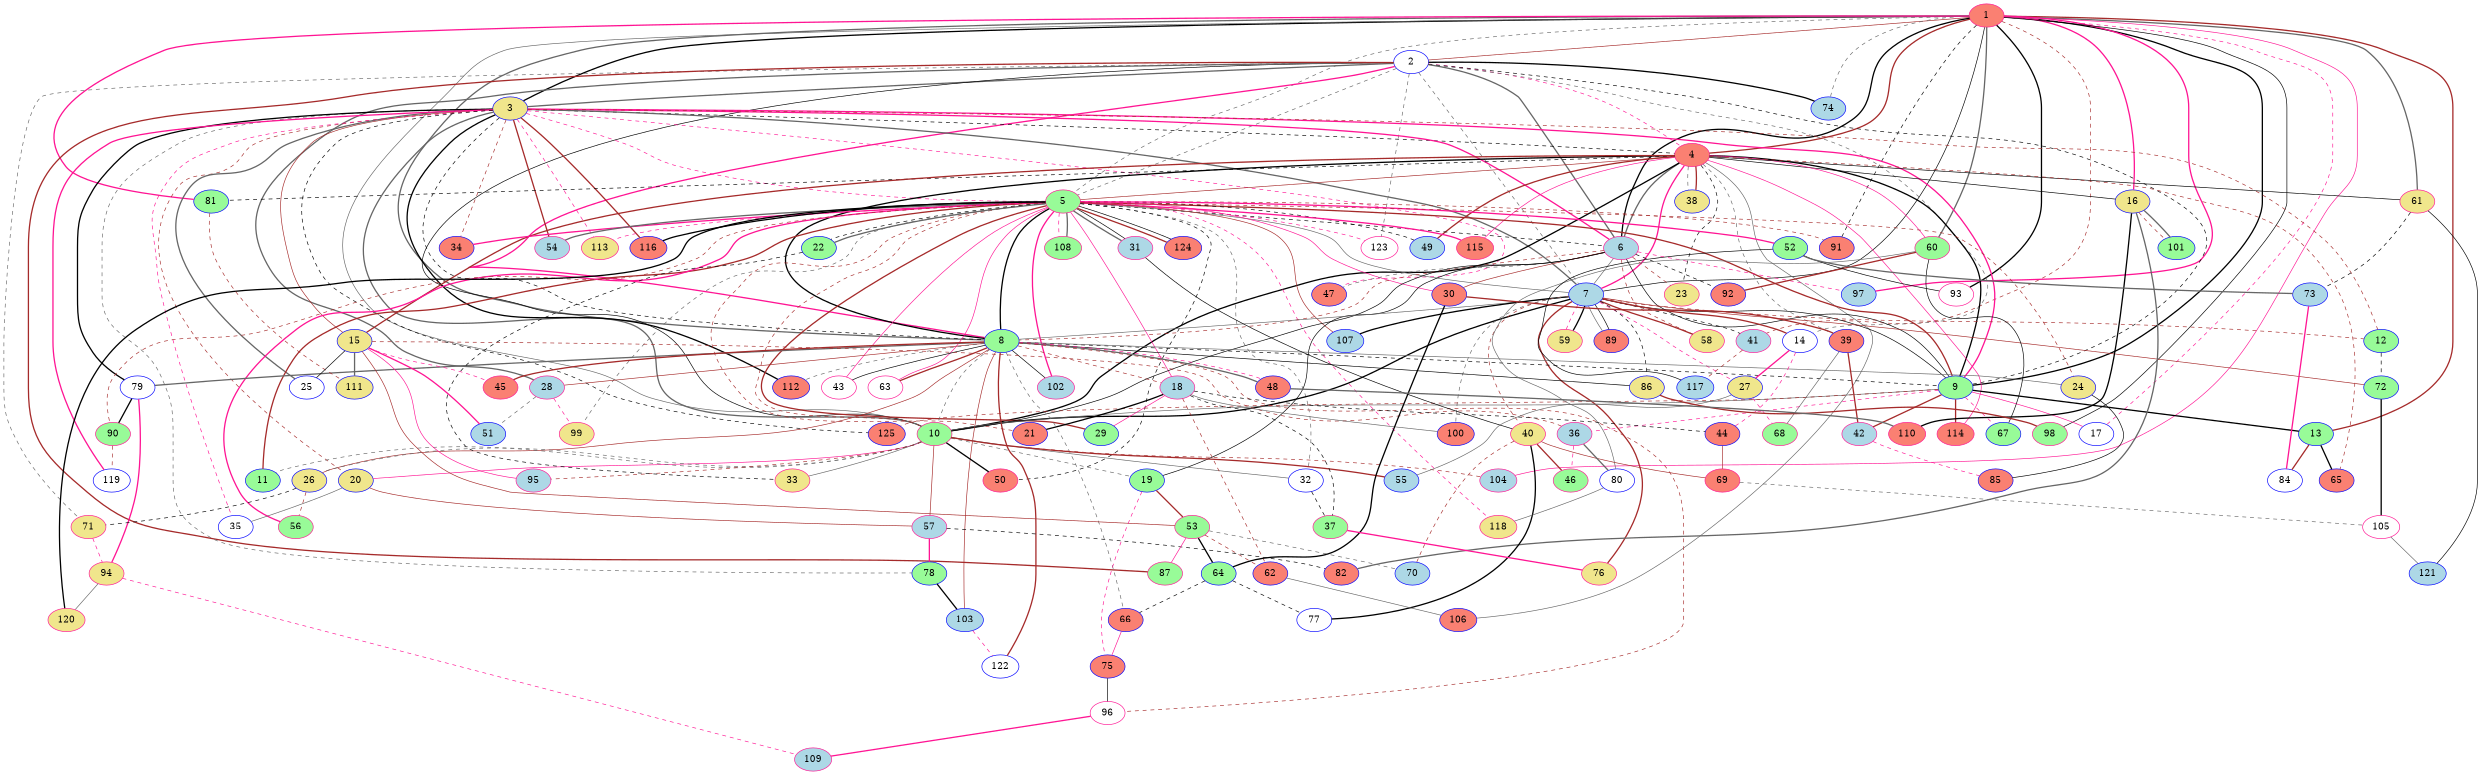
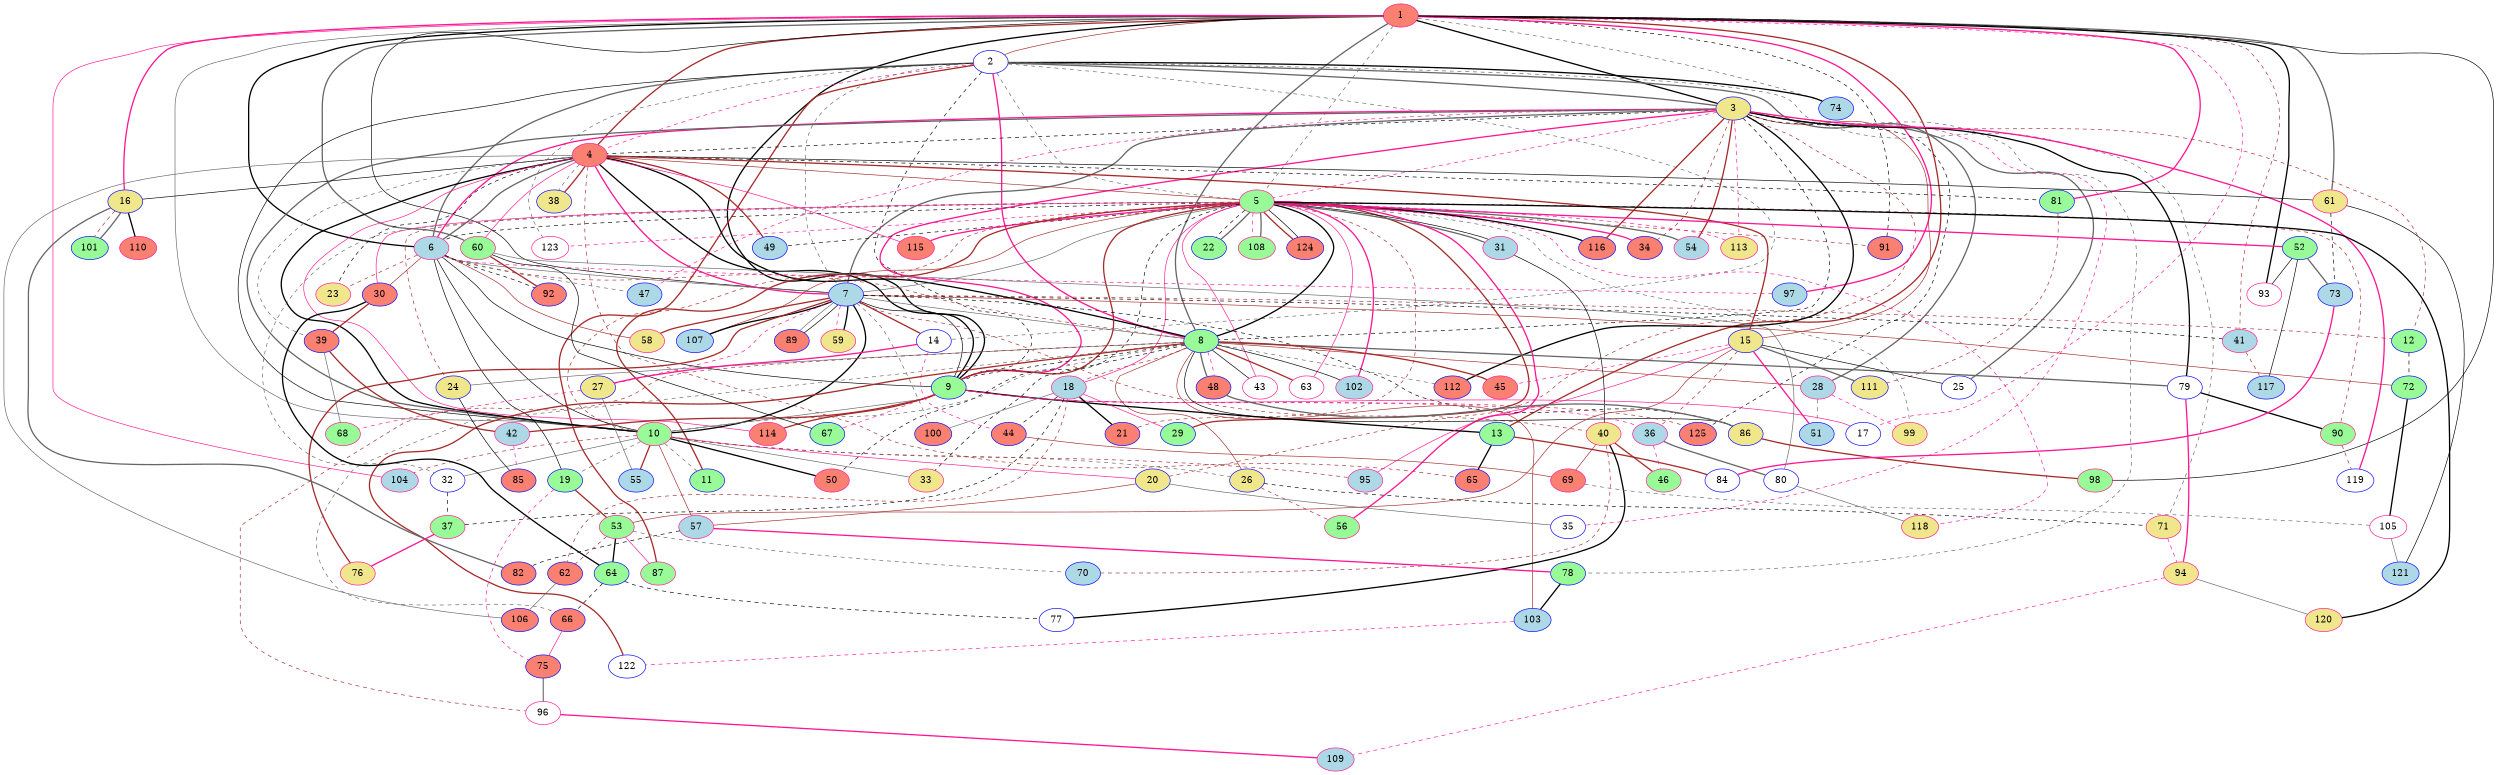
(1329, 294) -> (645, 294)
(1652, 315) -> (532, 309)
(454, 383) -> (1038, 380)
(1517, 398) -> (1569, 405)
